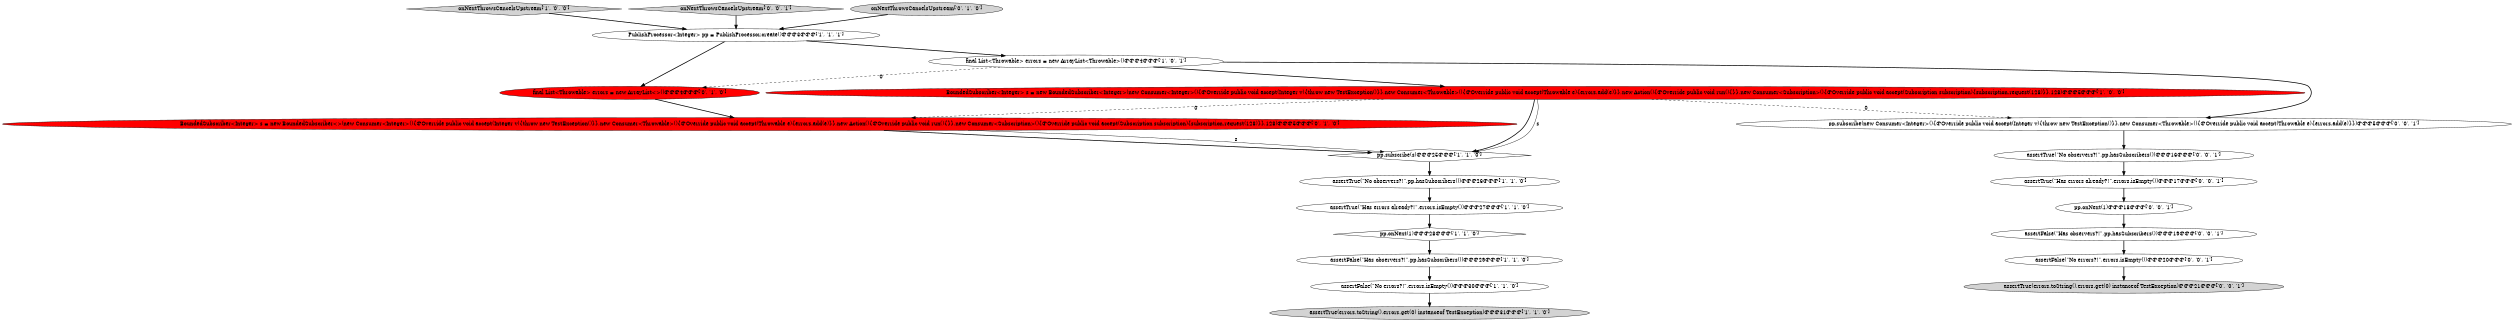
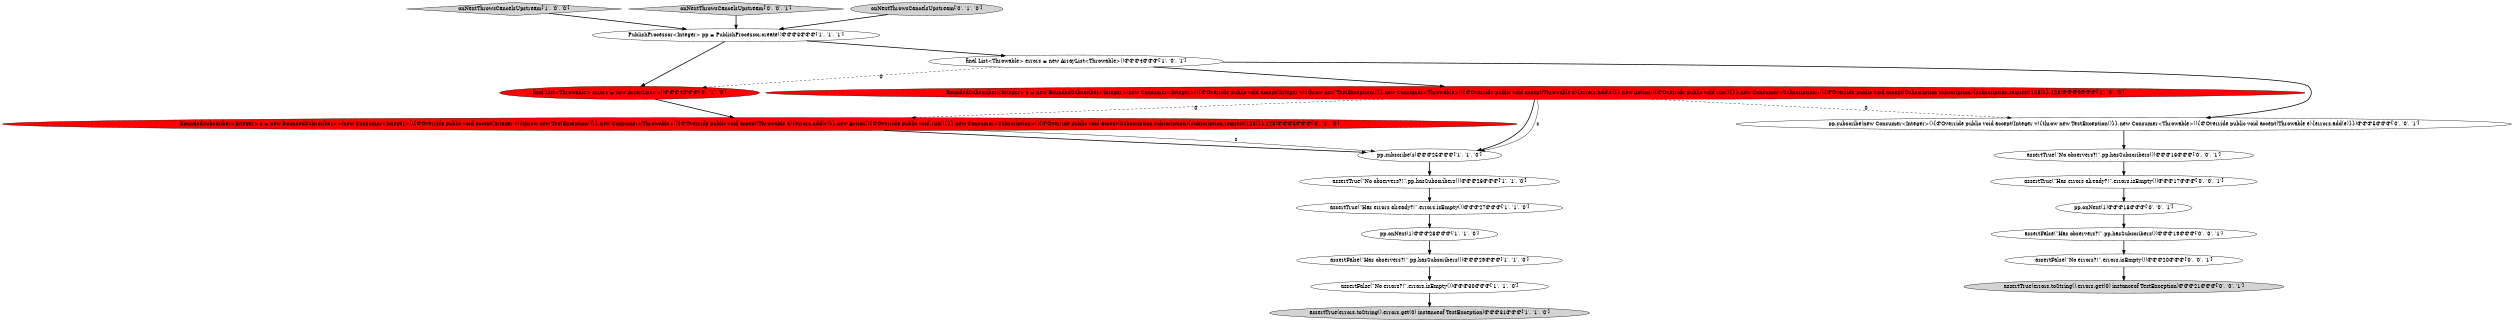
(1430, 155) -> (1430, 155)
(1430, 234) -> (1430, 234)
